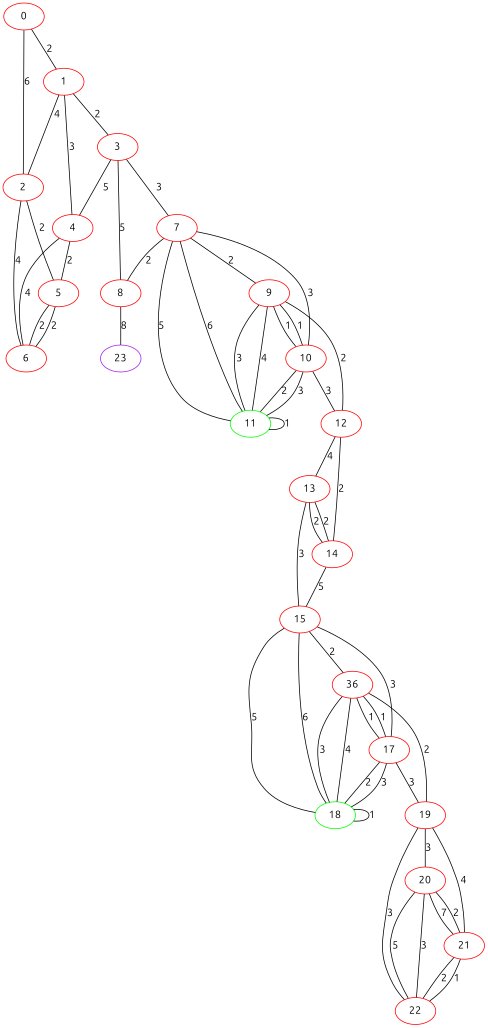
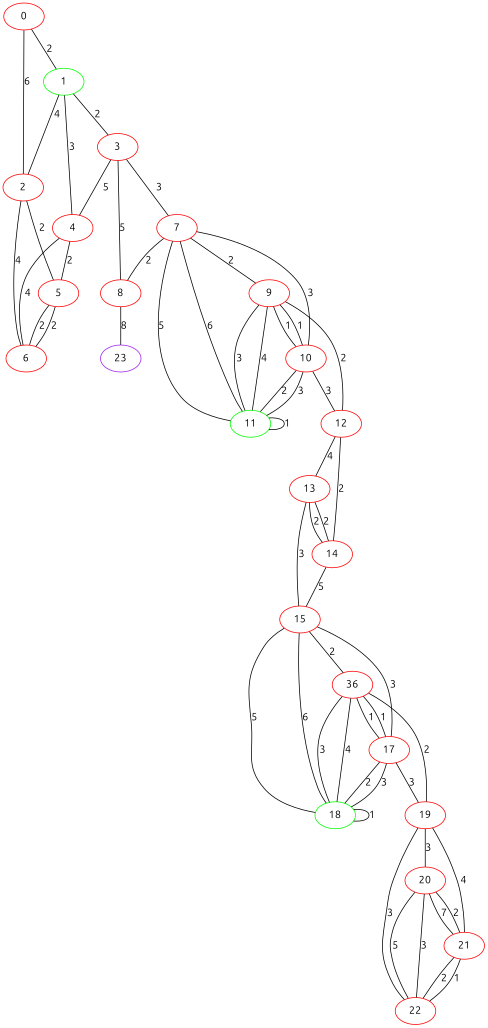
(64, 82) -> (64, 82)
